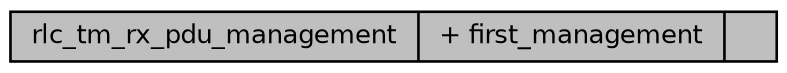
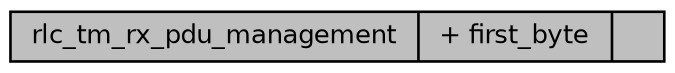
(571, 35) -> (515, 35)
